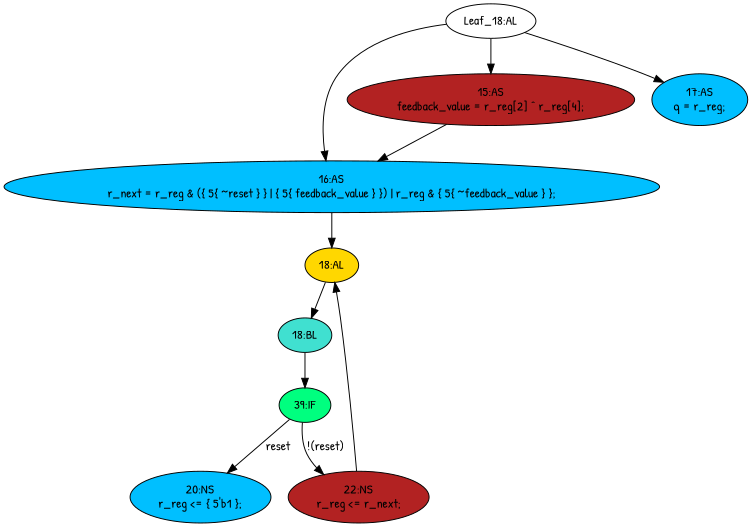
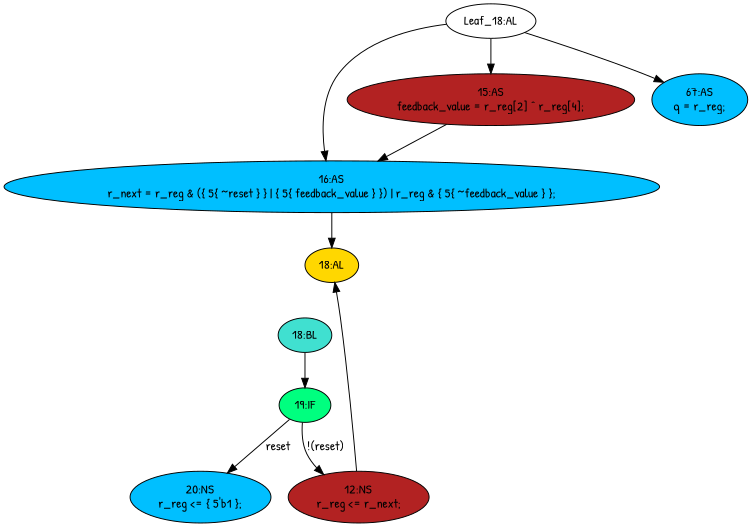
(700, 100) -> (700, 100)
(320, 296) -> none
(305, 405) -> (305, 405)
(359, 497) -> (359, 497)
